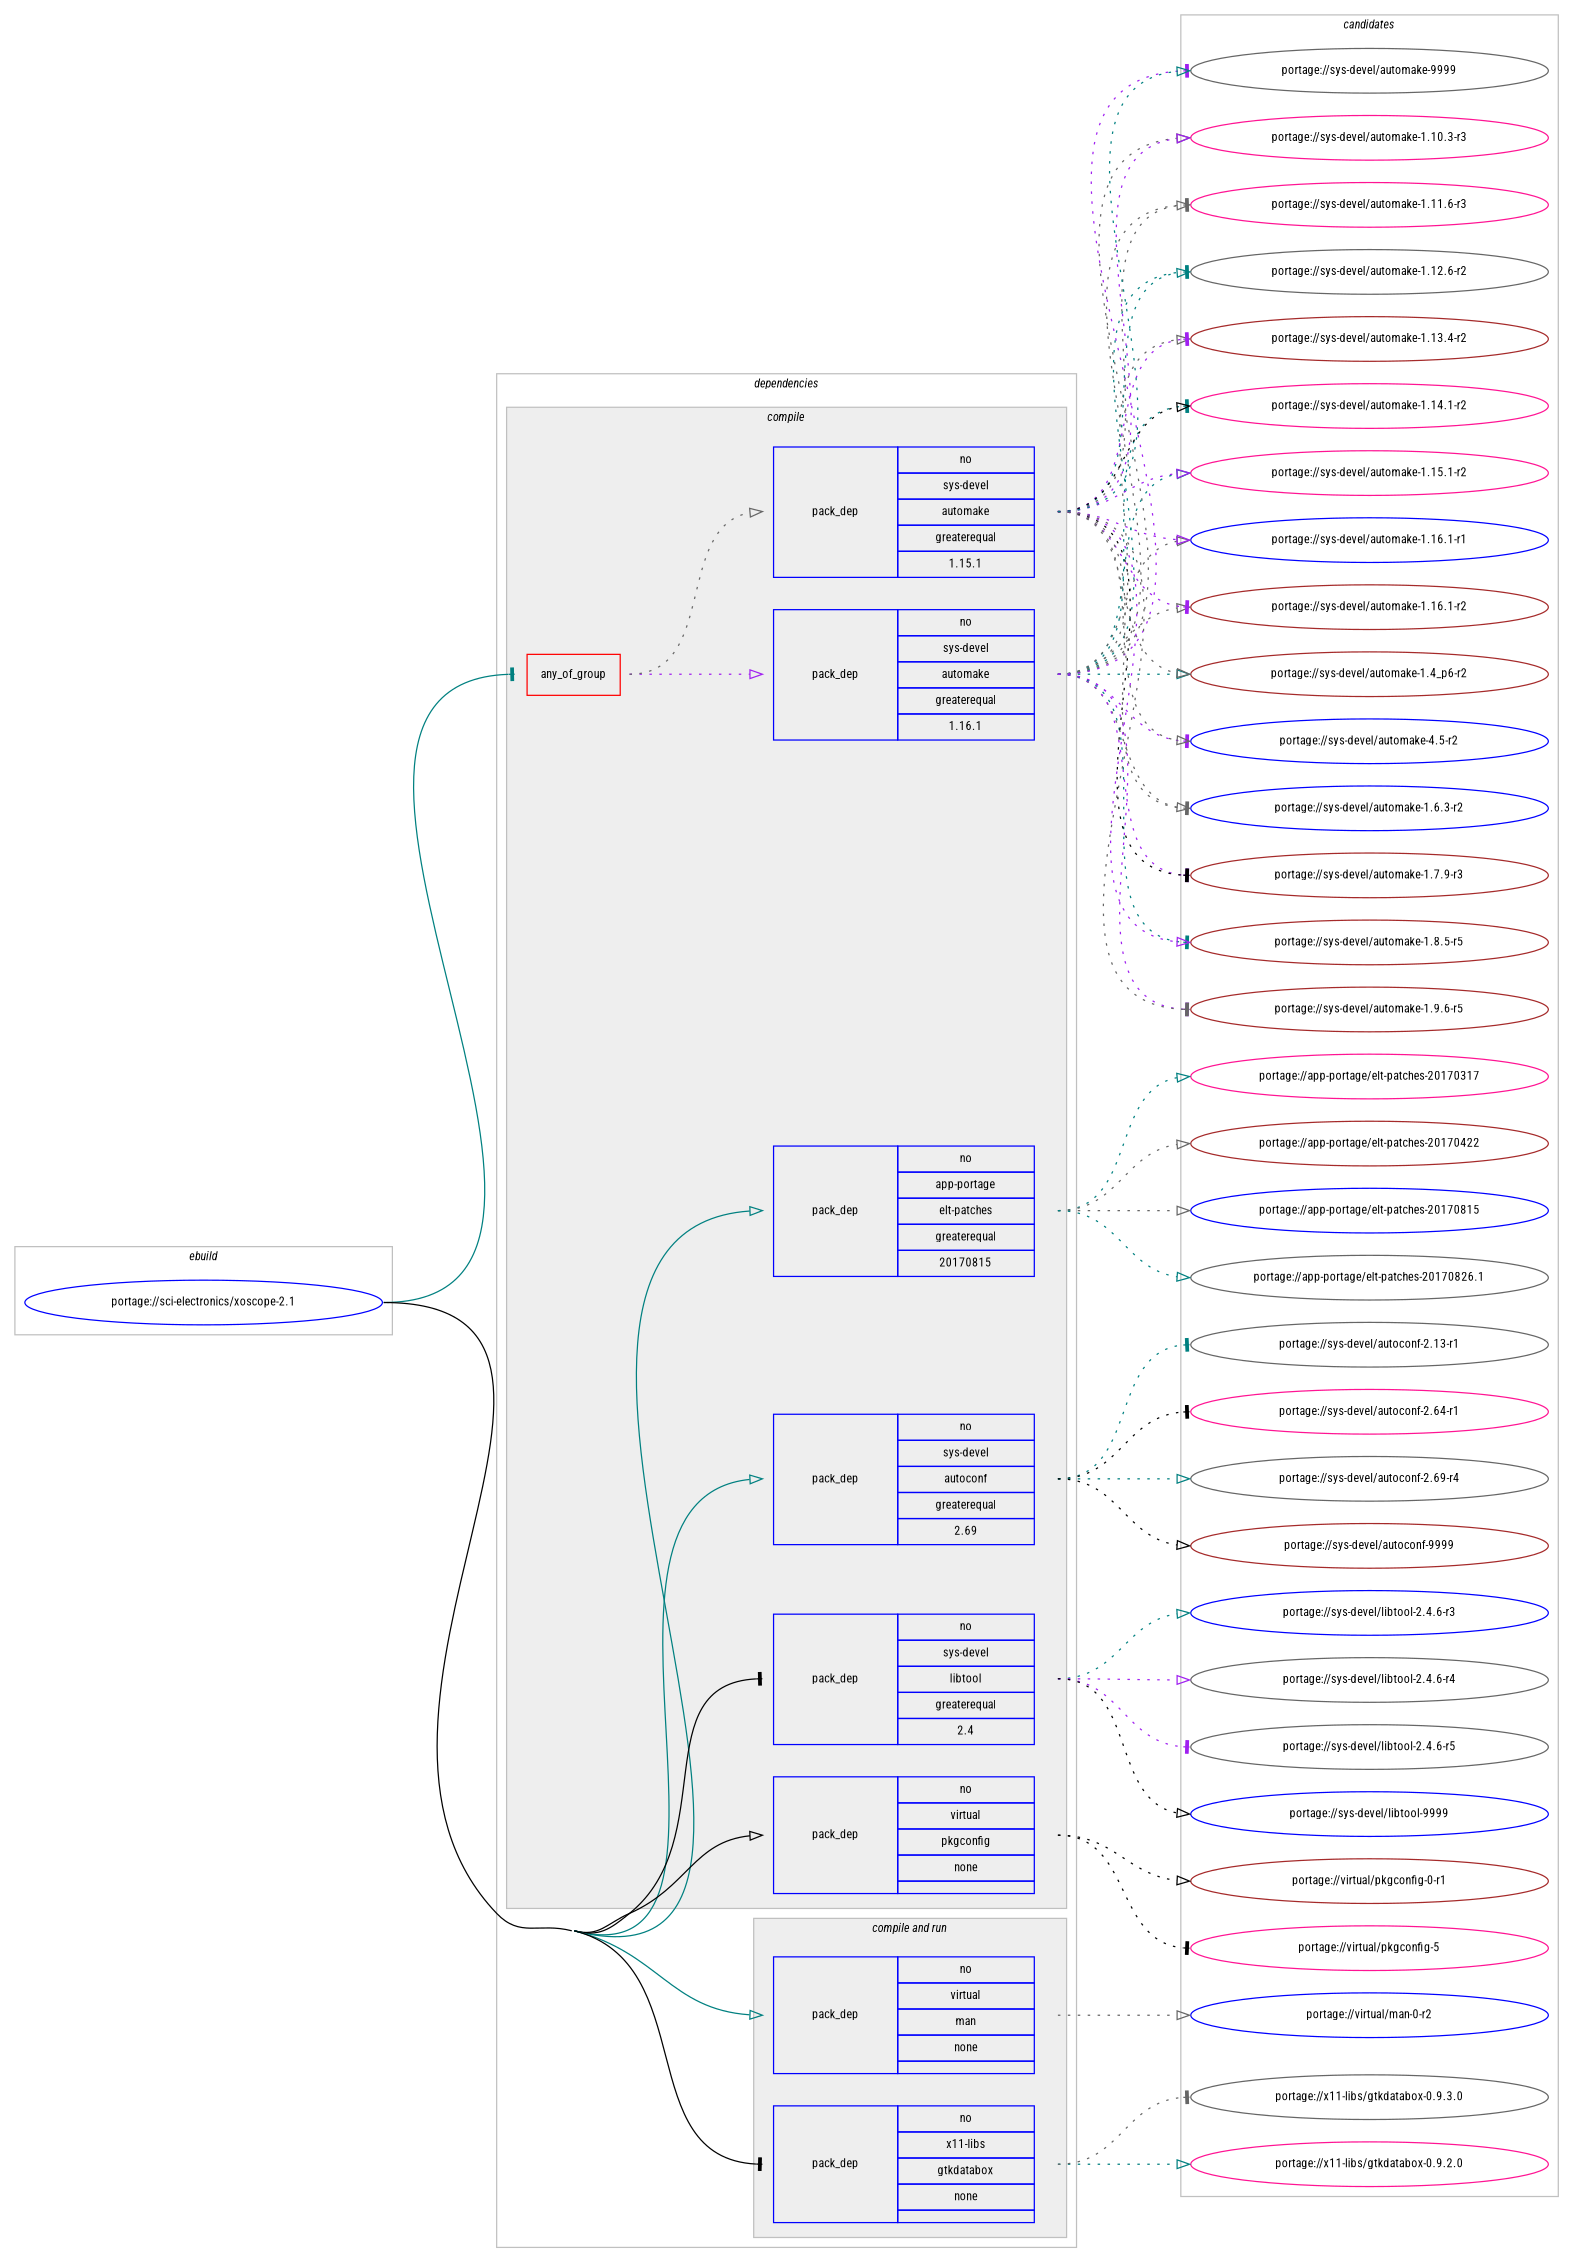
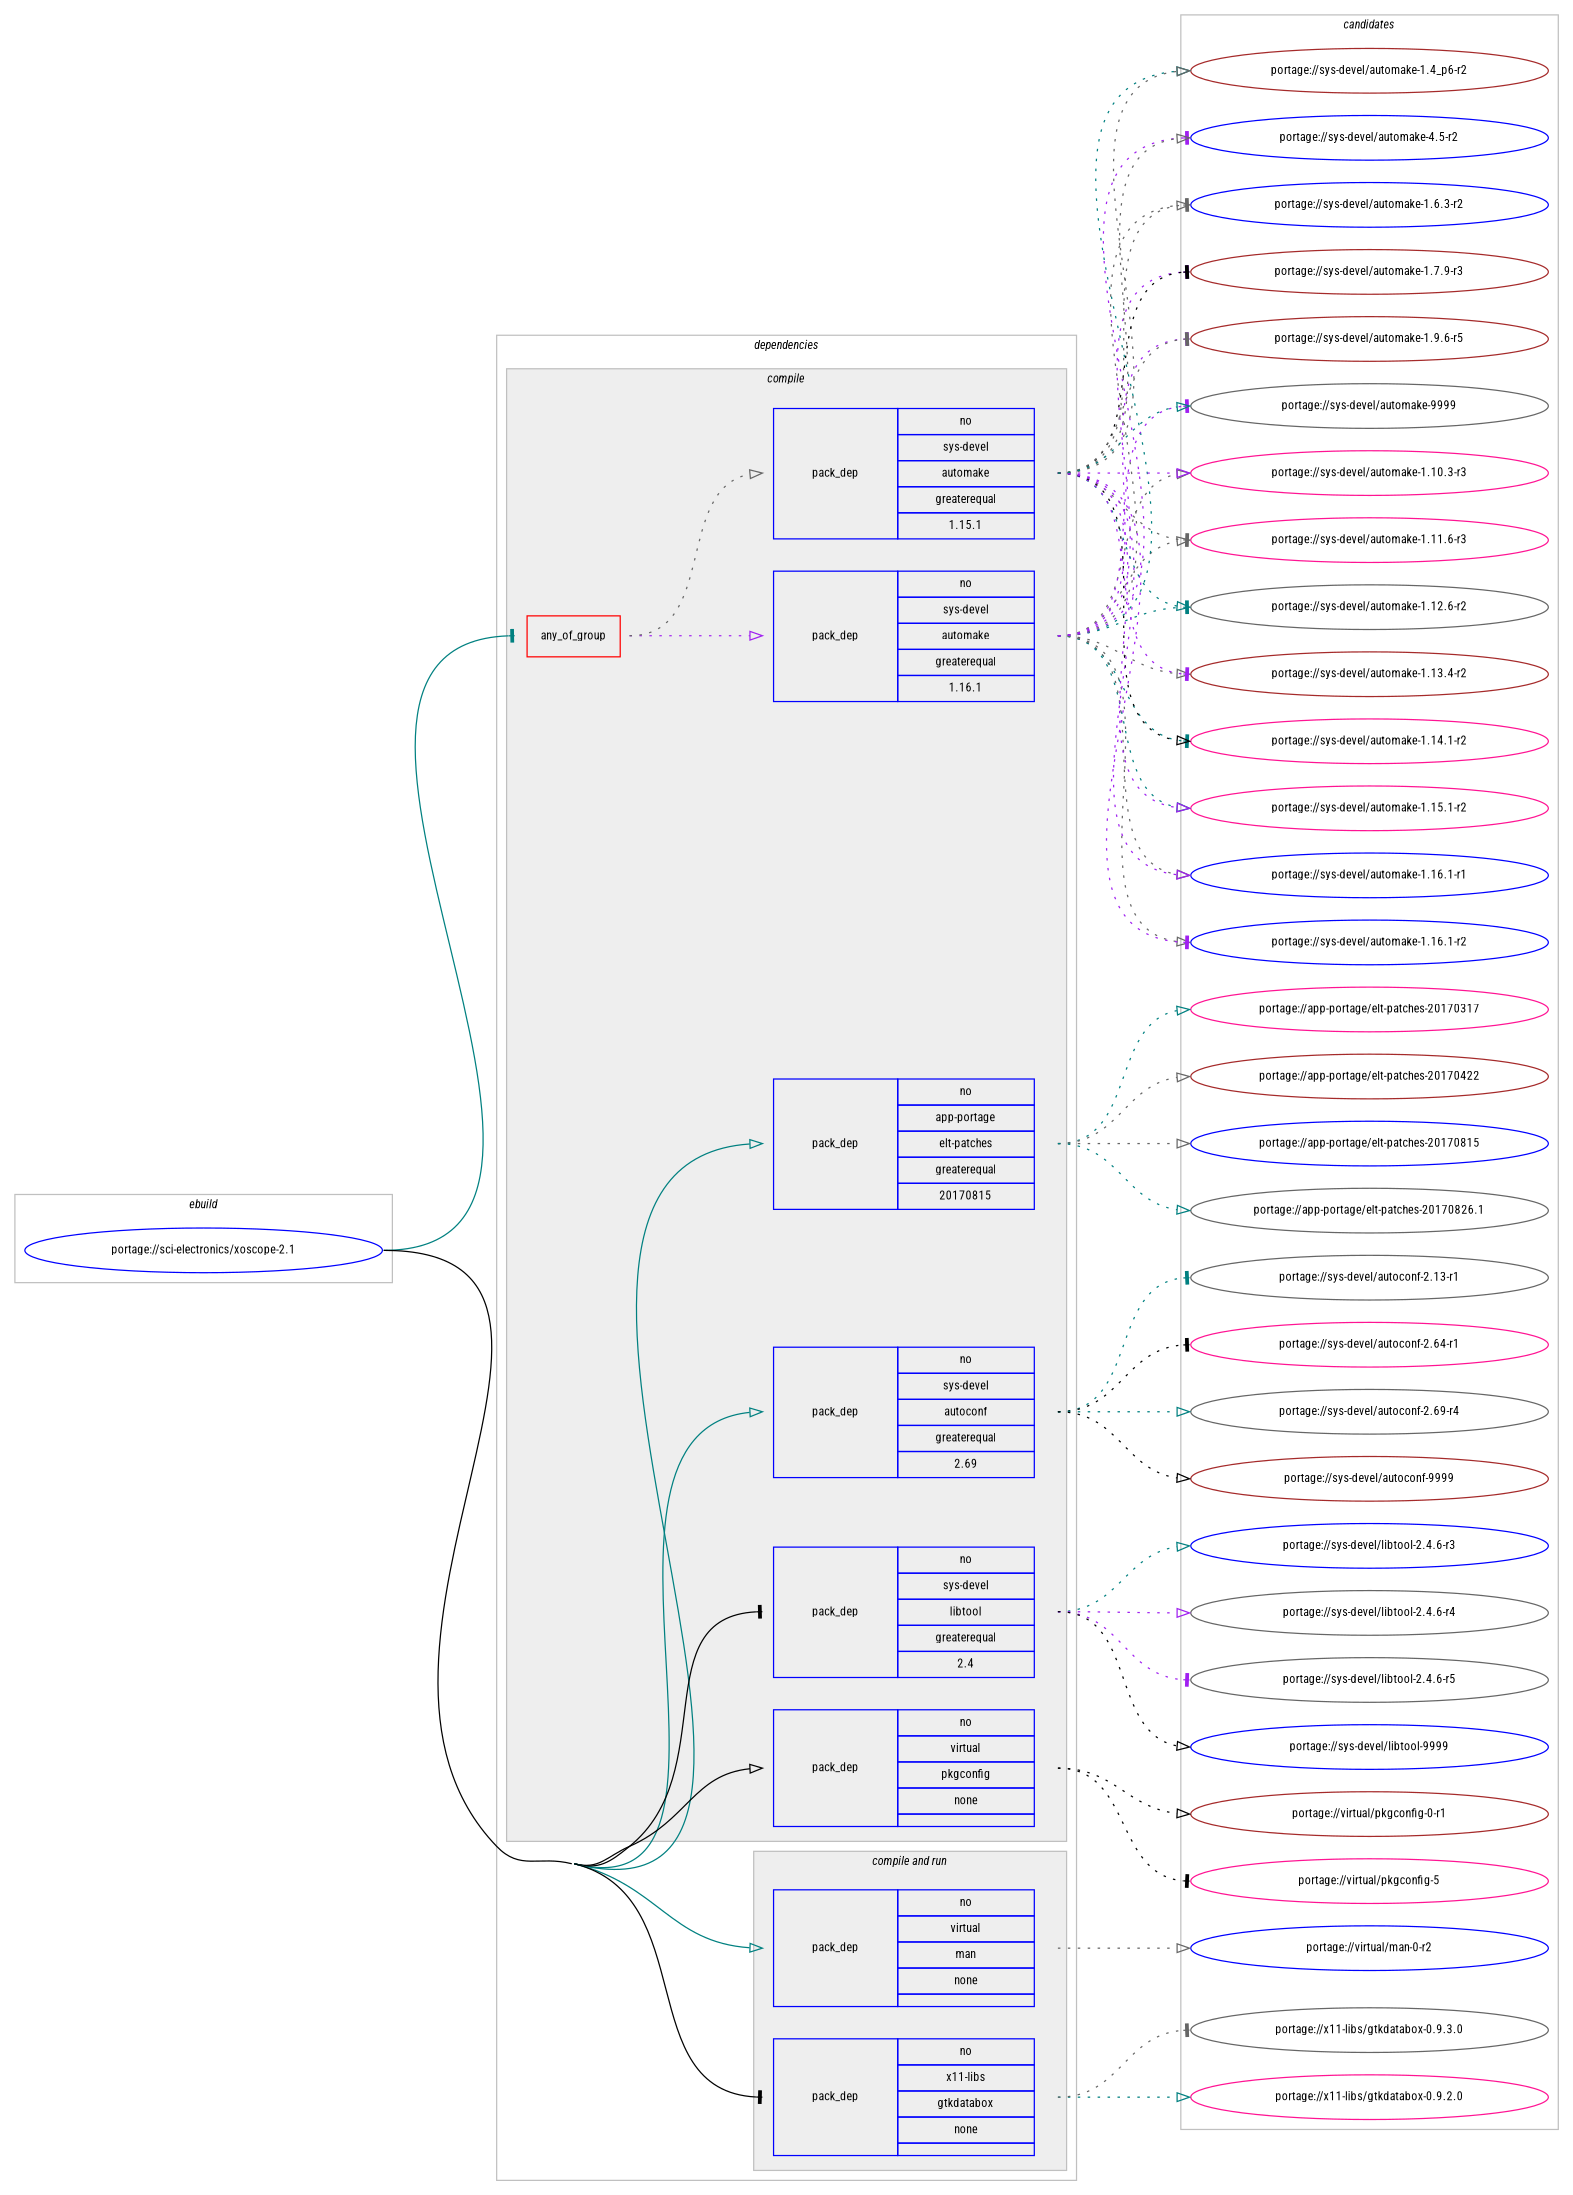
(1370, 607) -> (1370, 942)
(1370, 942) -> none
